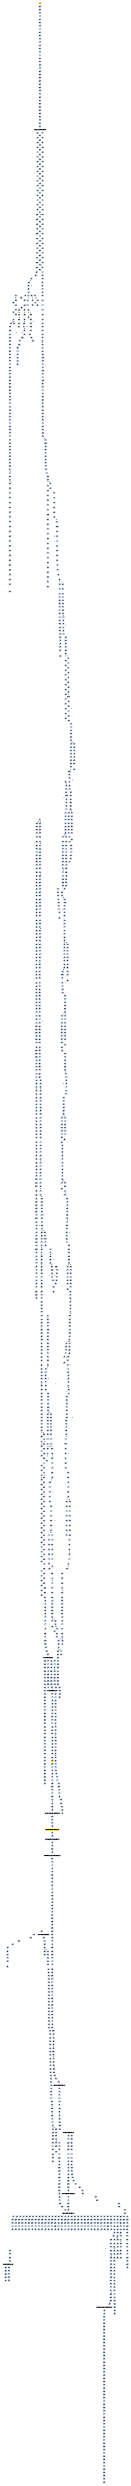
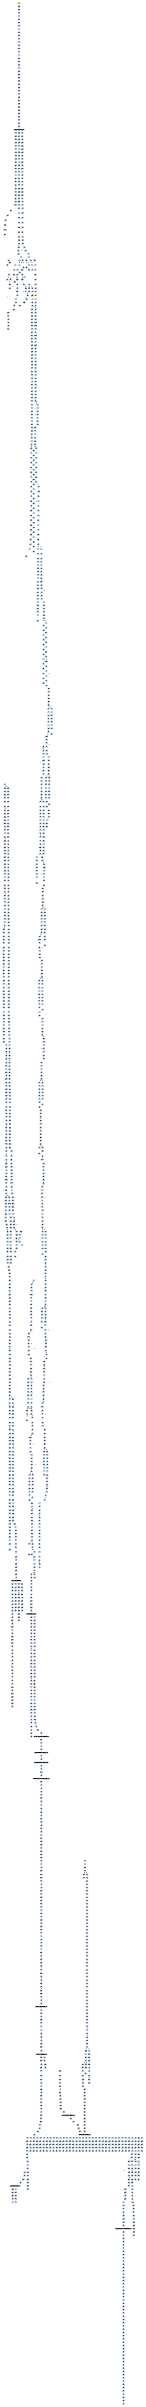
(40, 130) -> (19, 130)
(10, 331) -> (32, 295)
(52, 1830) -> (41, 1753)
(43, 1935) -> none
